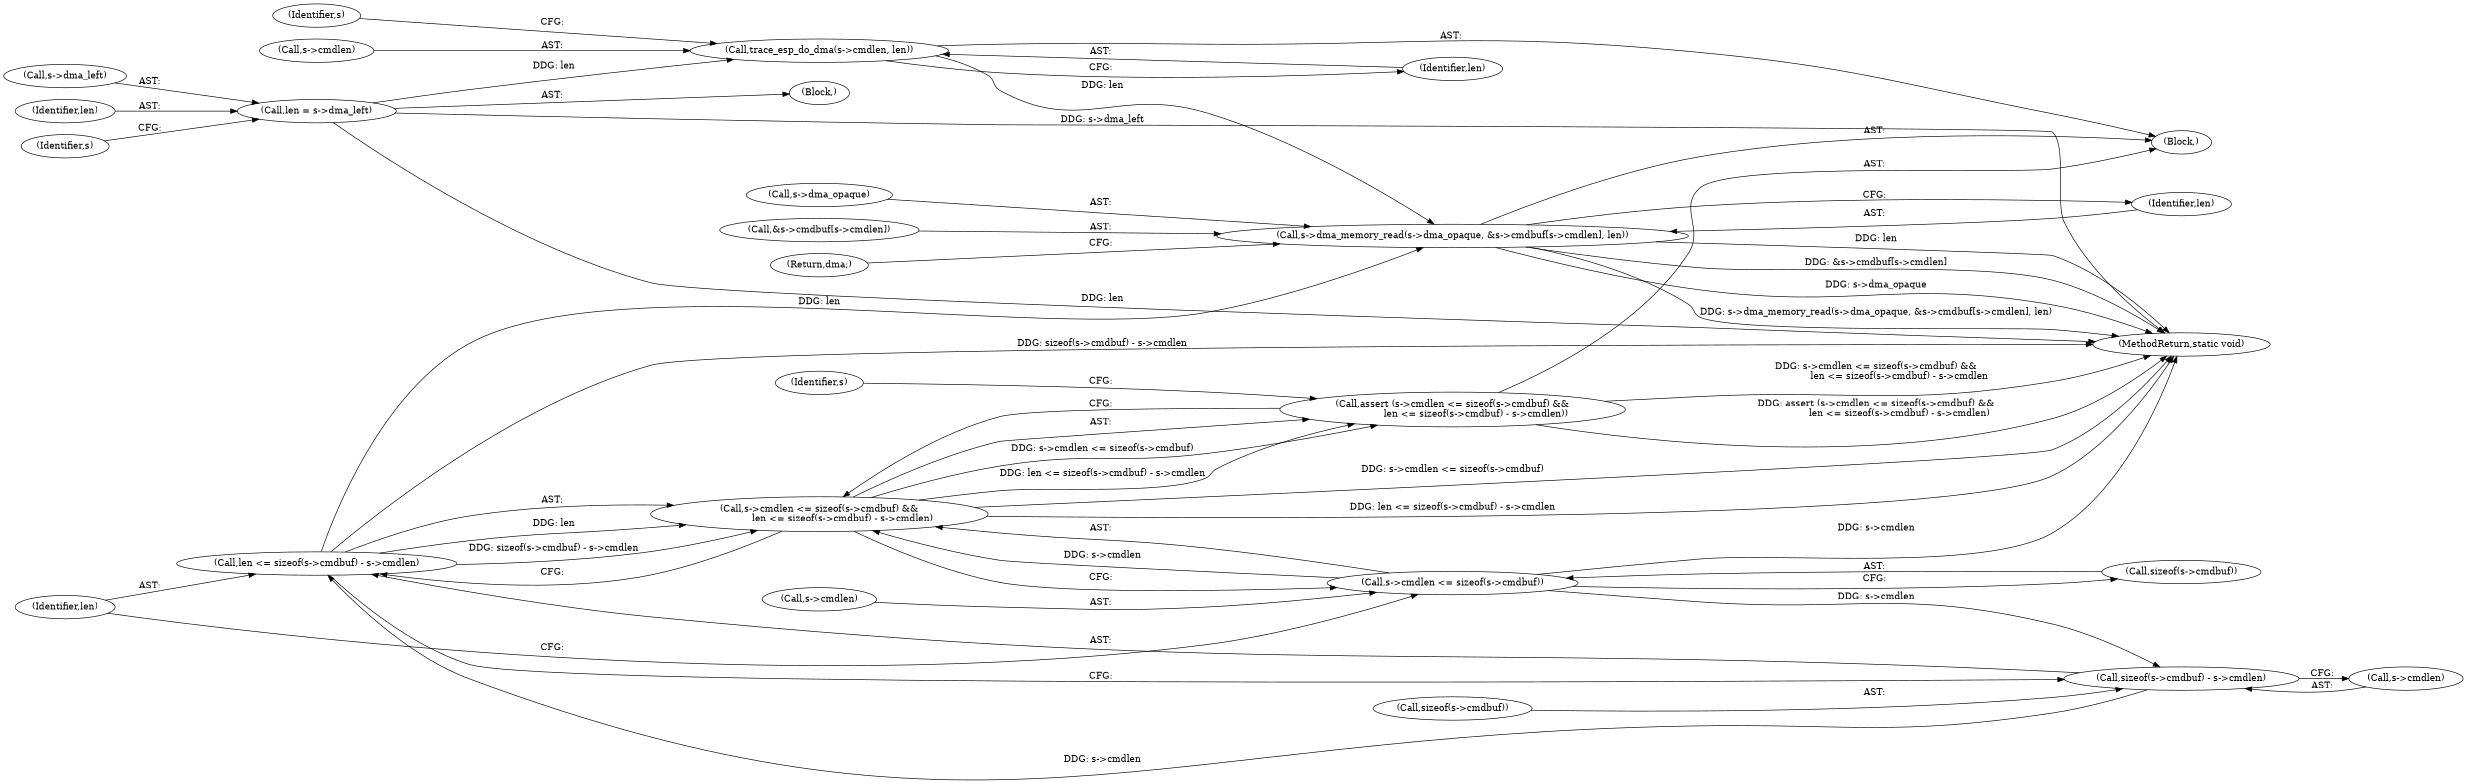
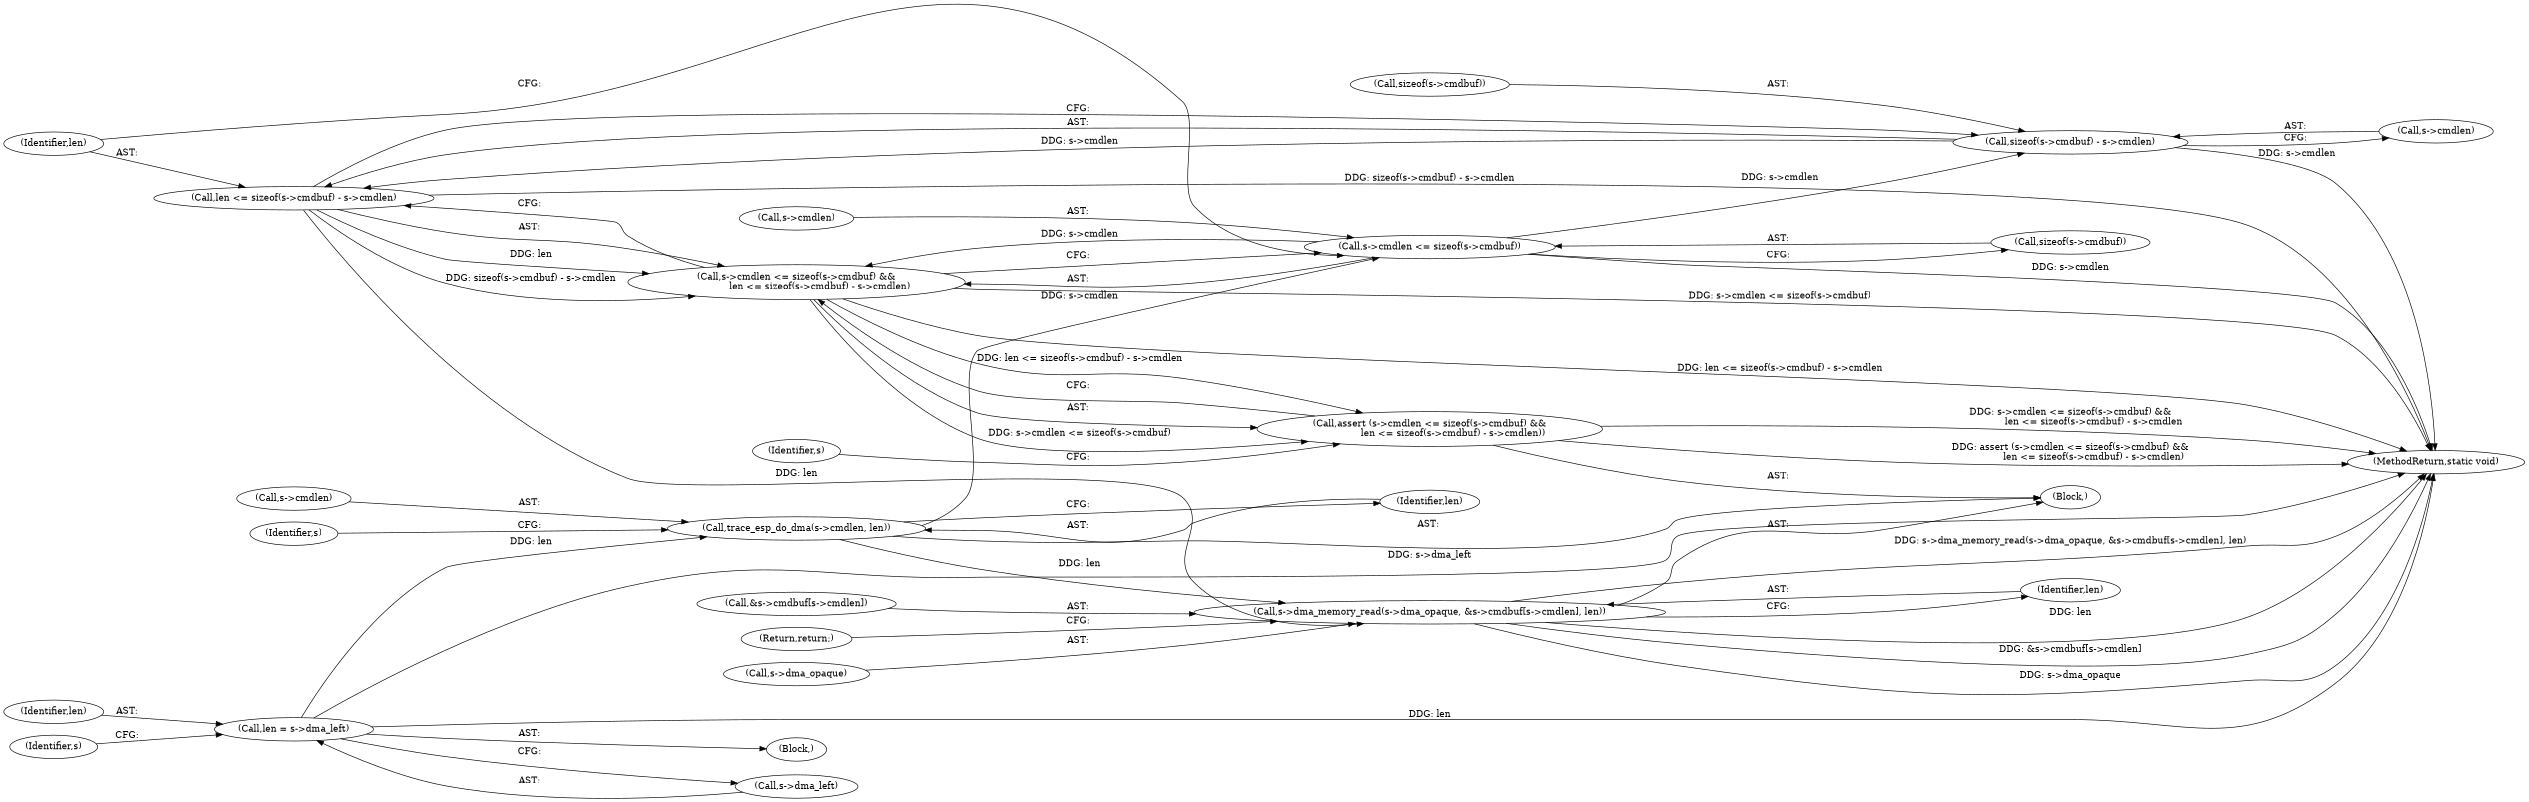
none -> (2375, 229)
(819, 265) -> (797, 639)
none -> (1076, 325)
none -> (535, 767)
